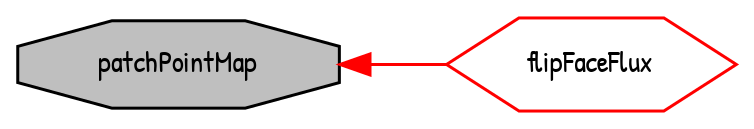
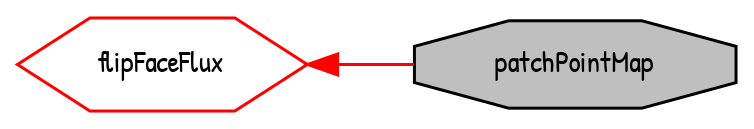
(409, 64) -> (376, 64)
